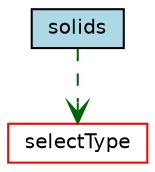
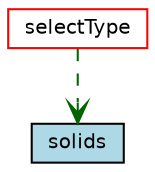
(78, 76) -> (78, 76)
